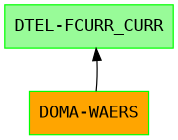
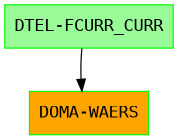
(97, 76) -> (81, 64)
